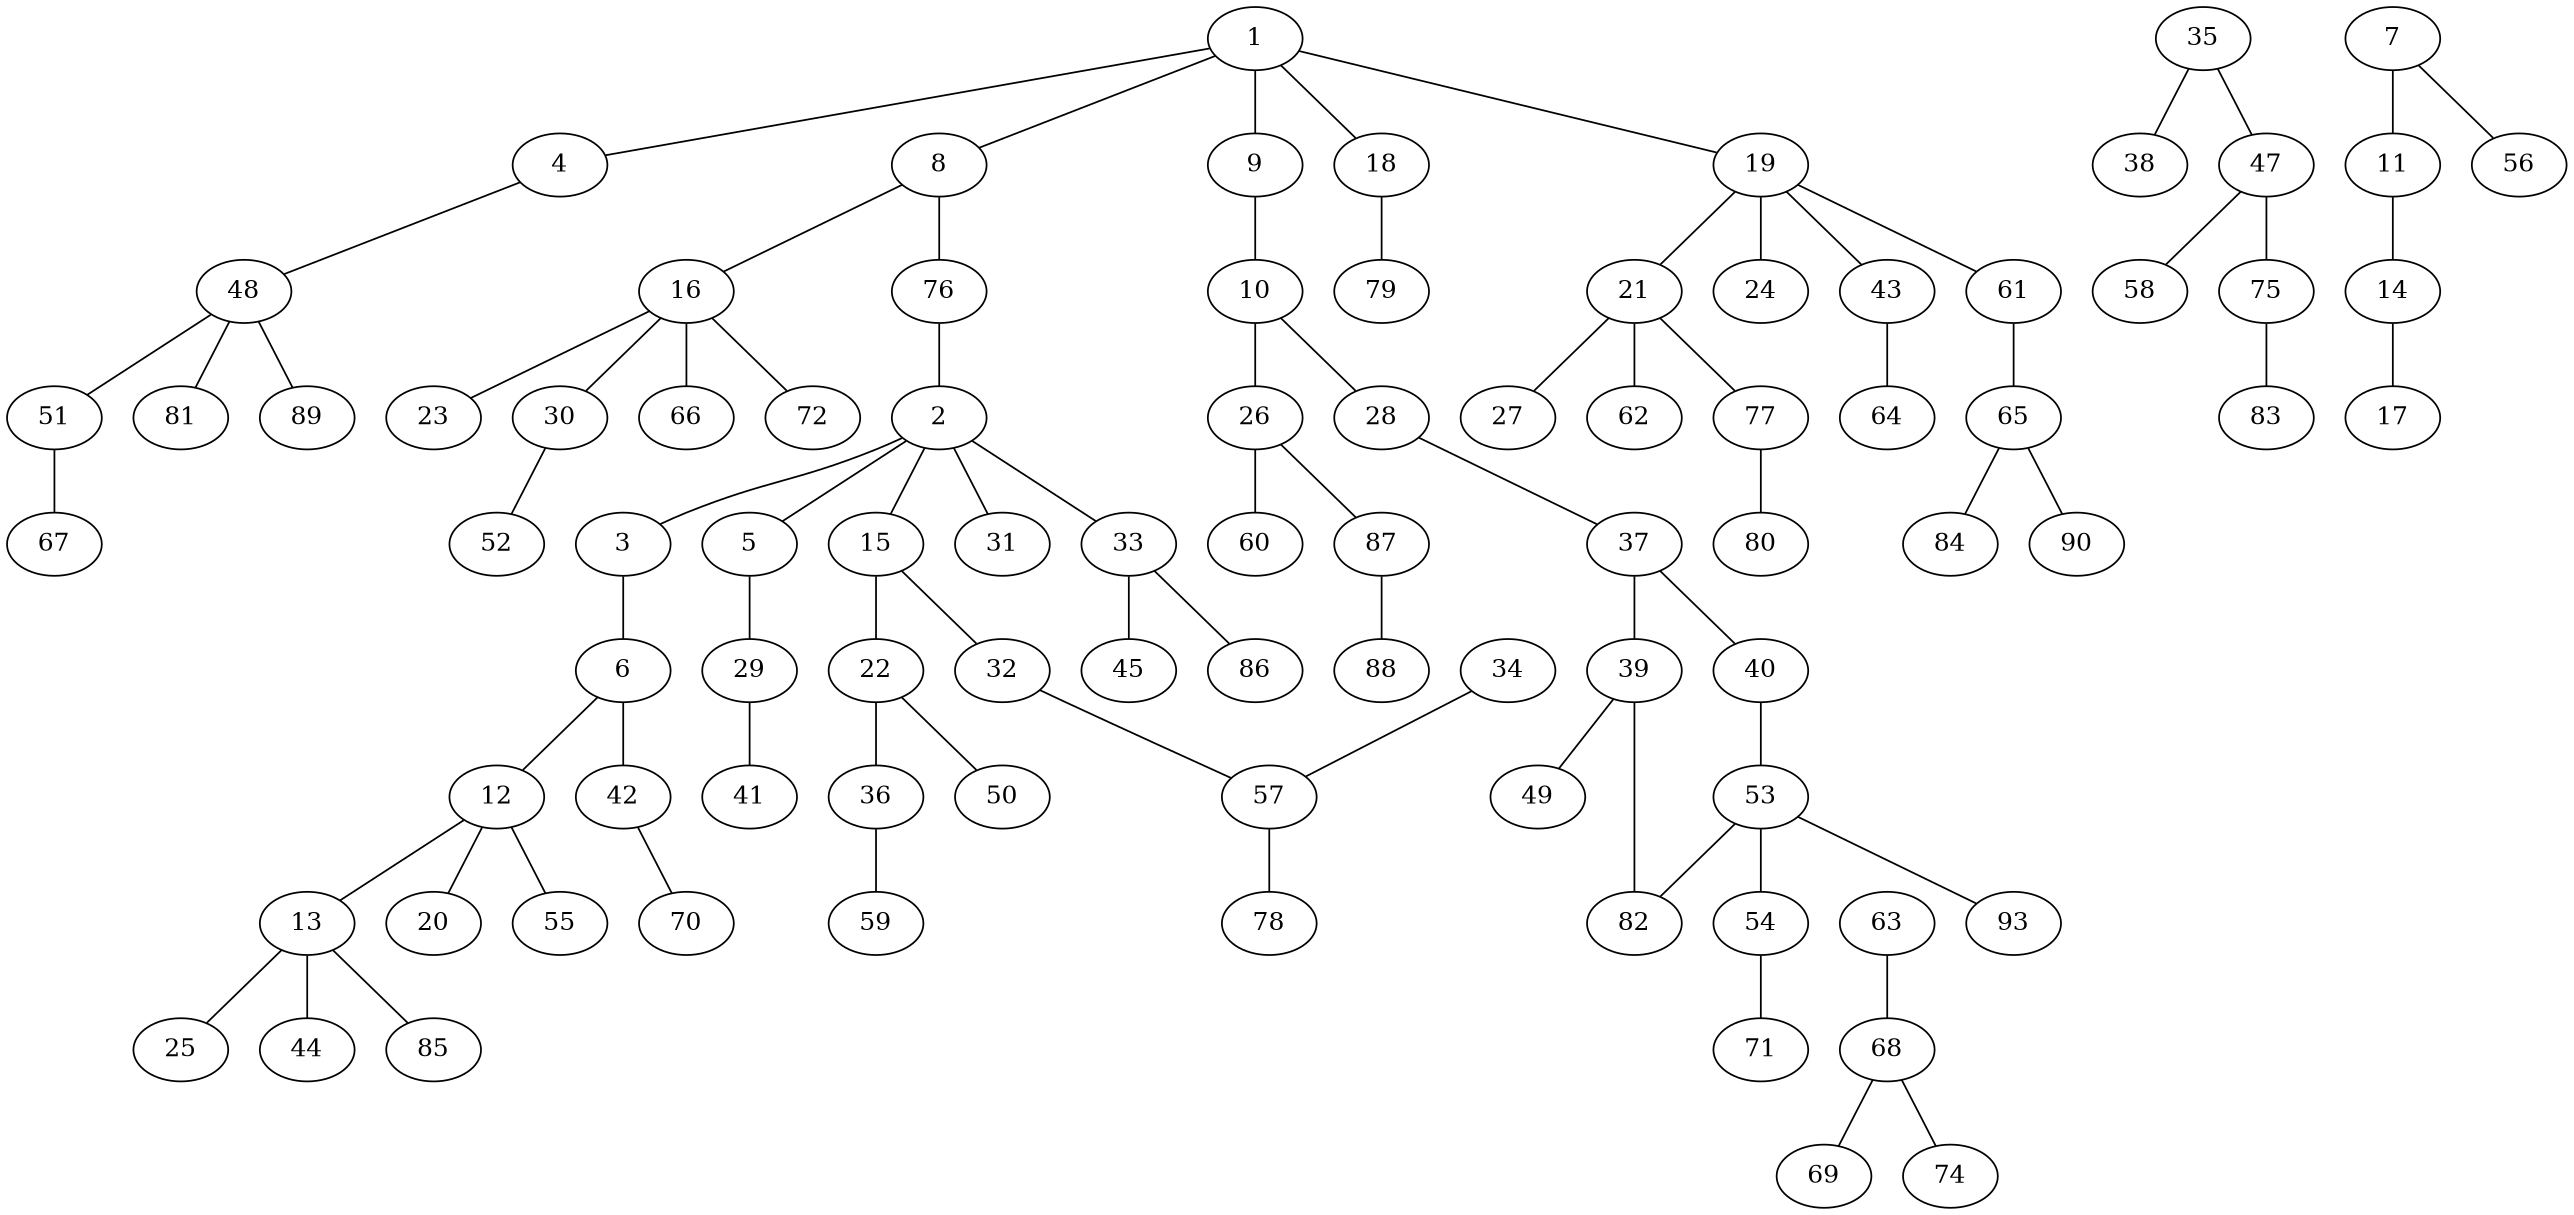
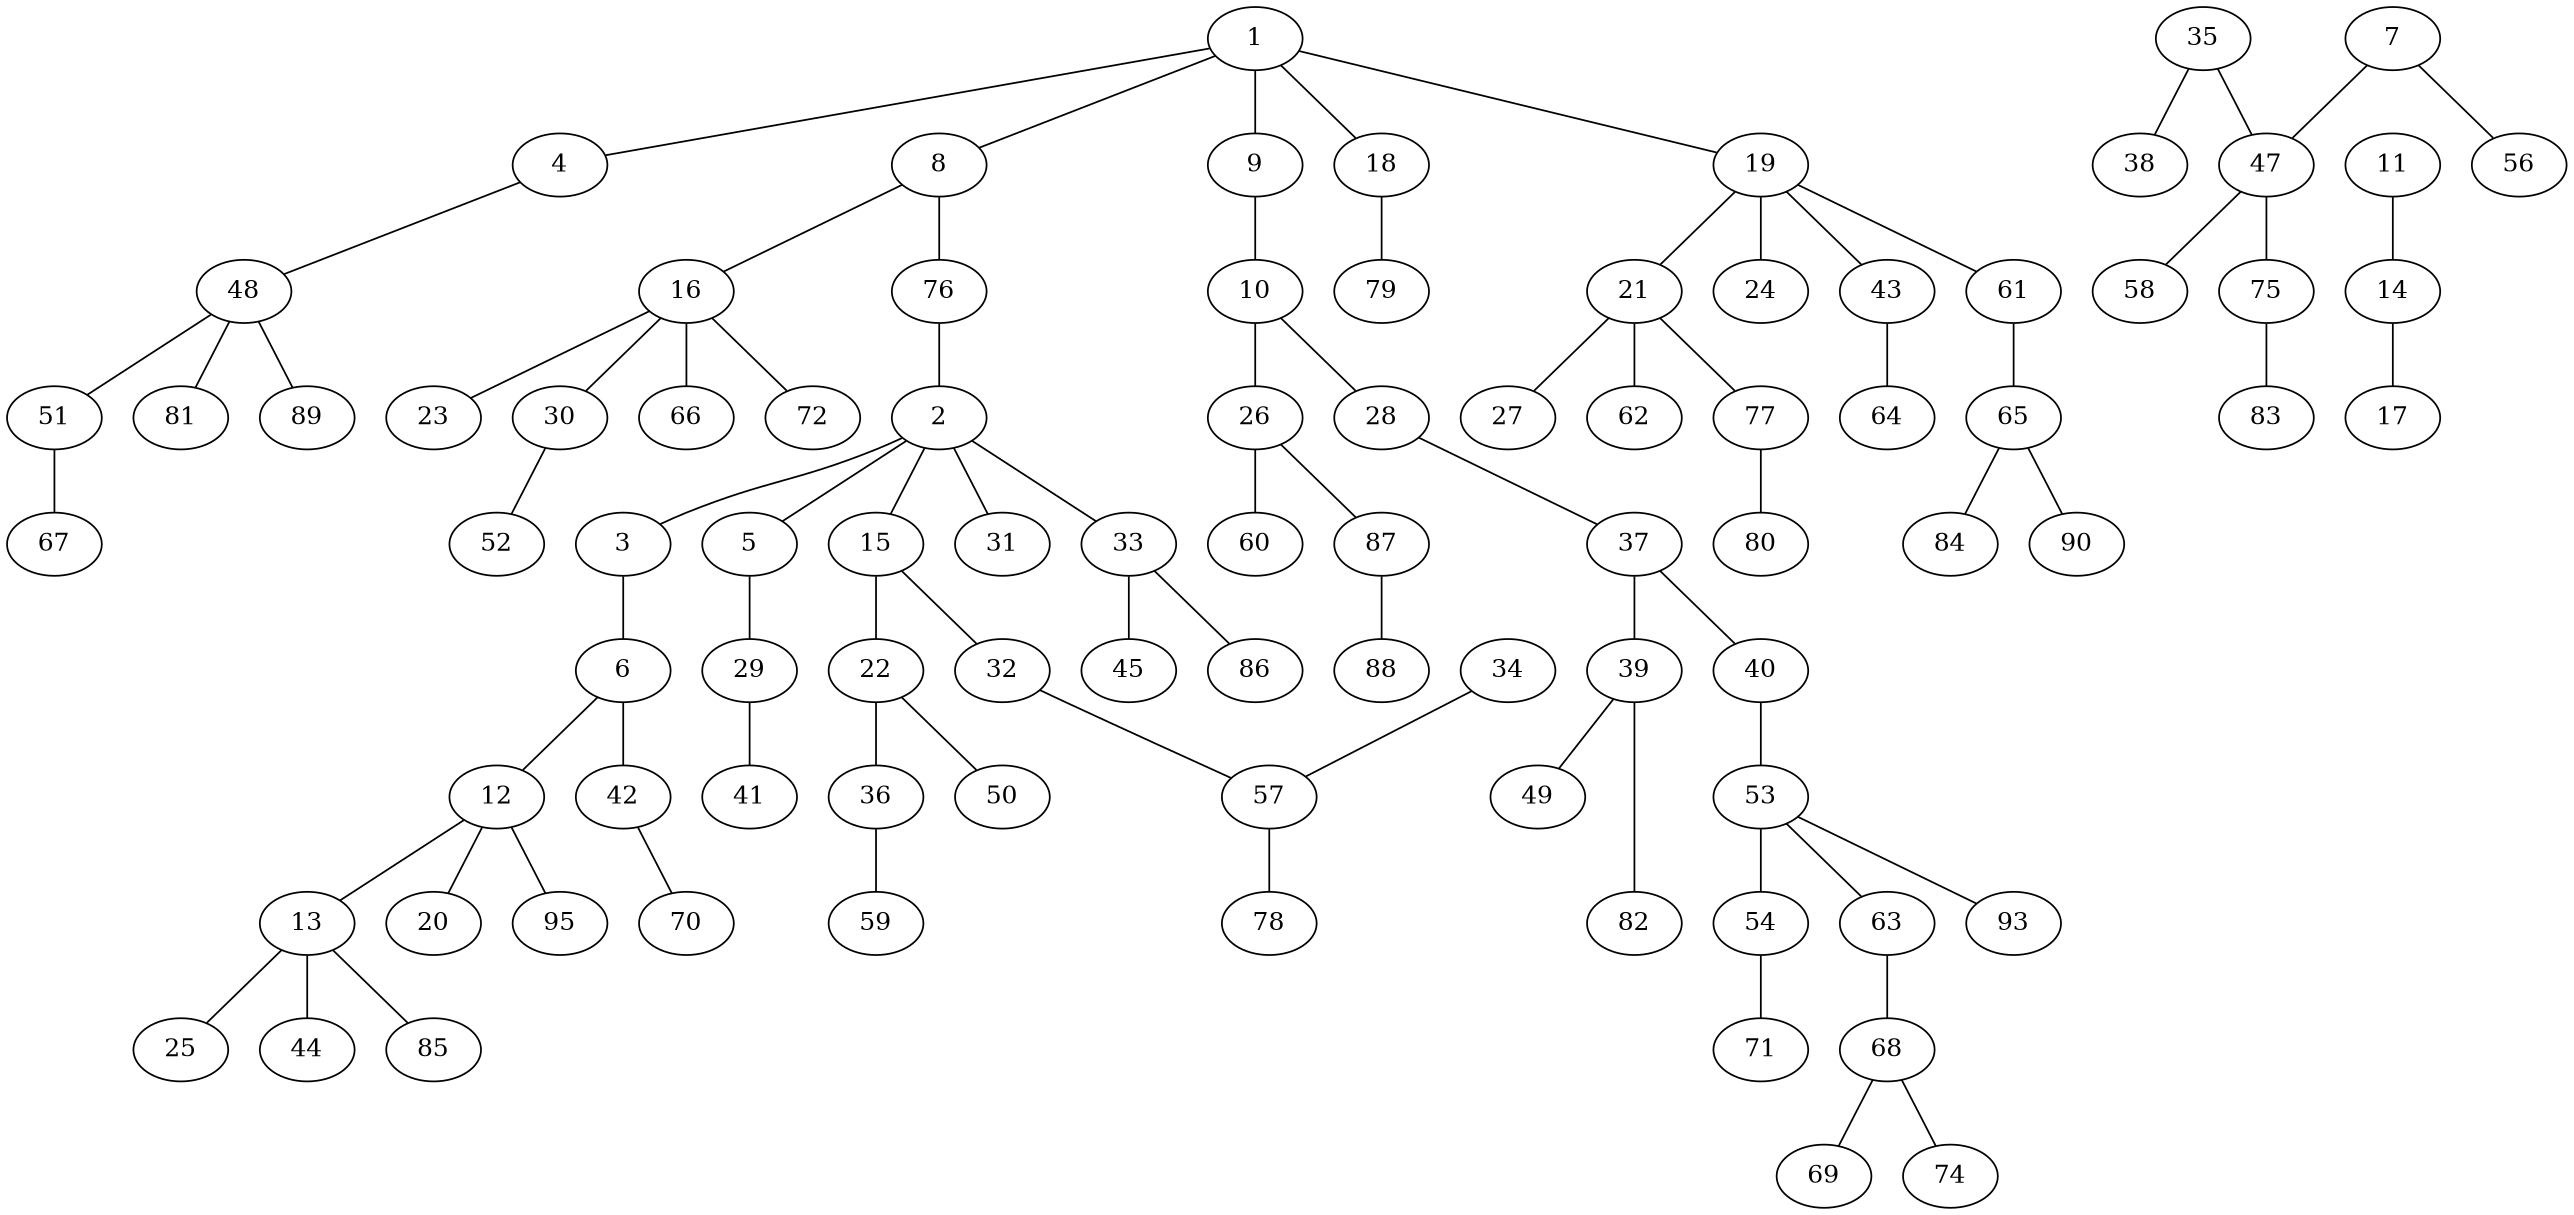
(2393, 102) -> (2330, 102)
(1698, 860) -> (1824, 860)
(560, 923) -> (560, 923)
